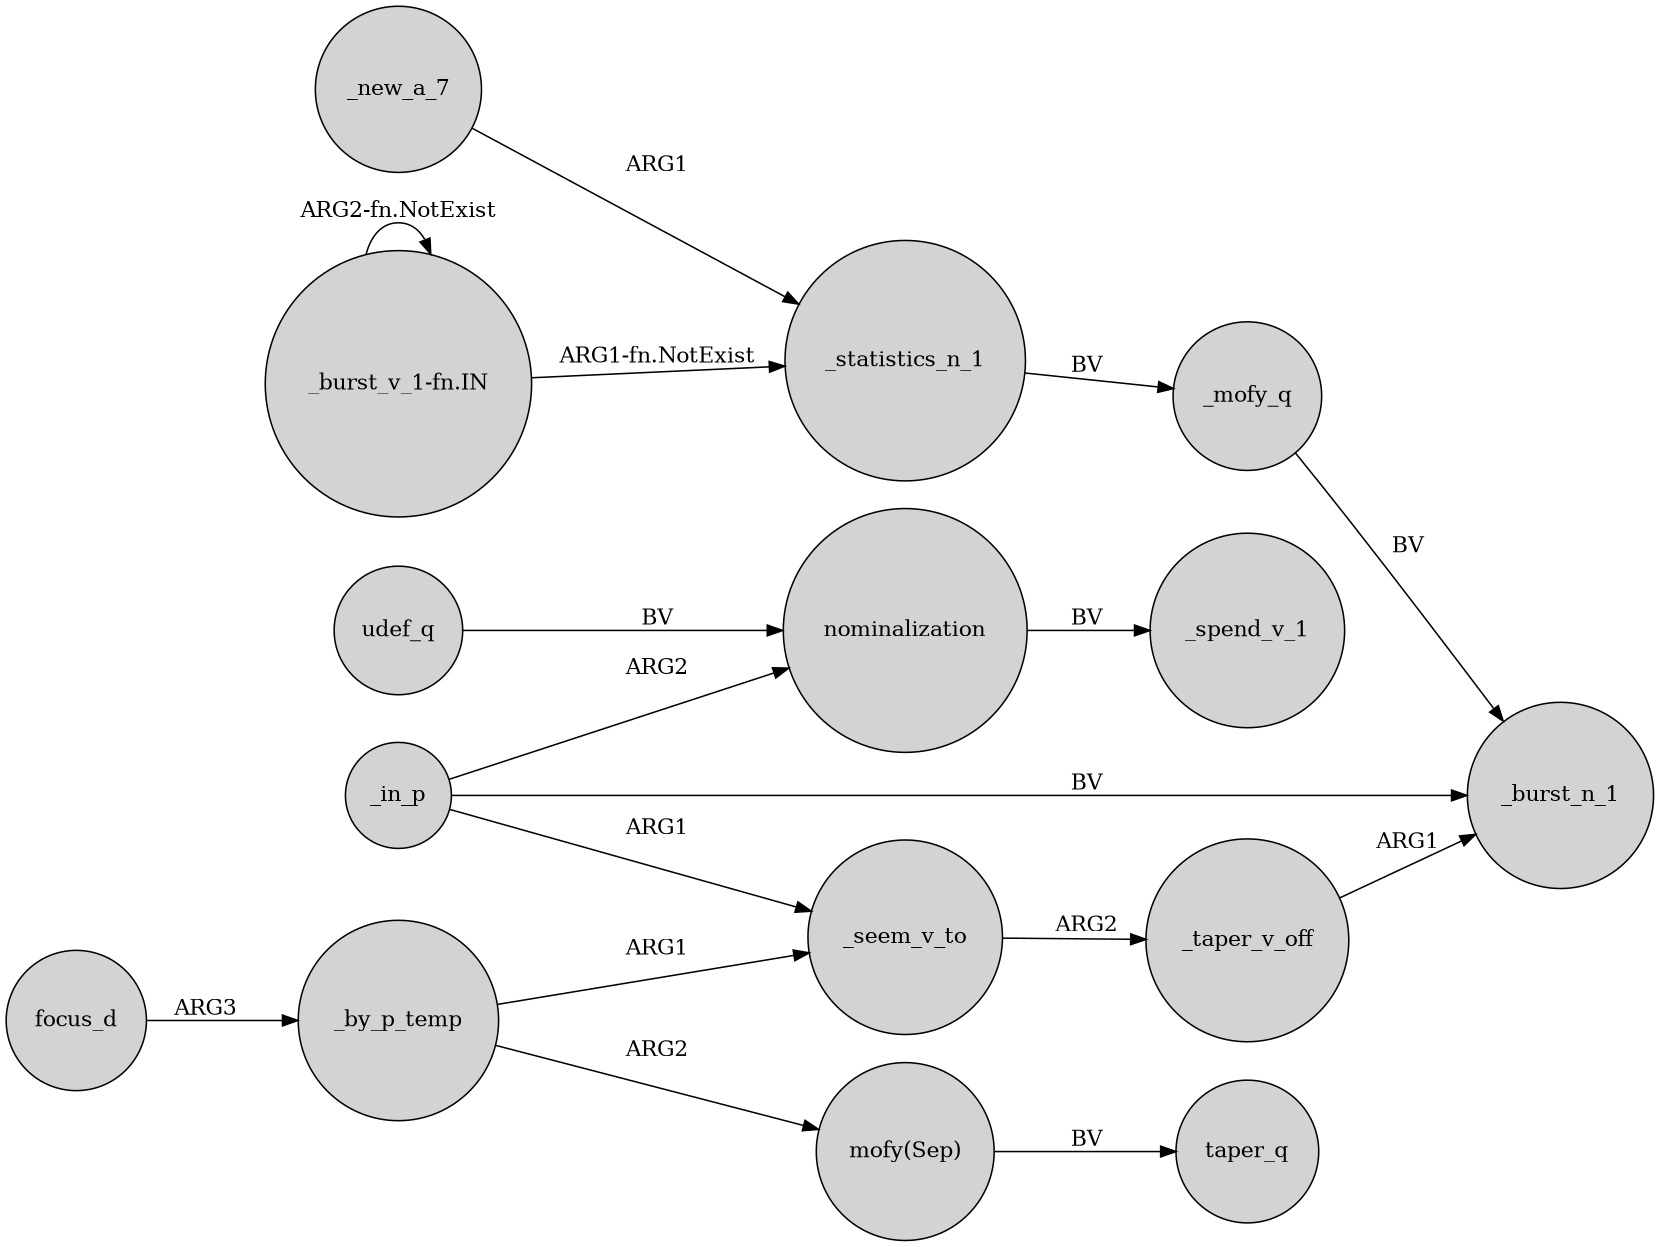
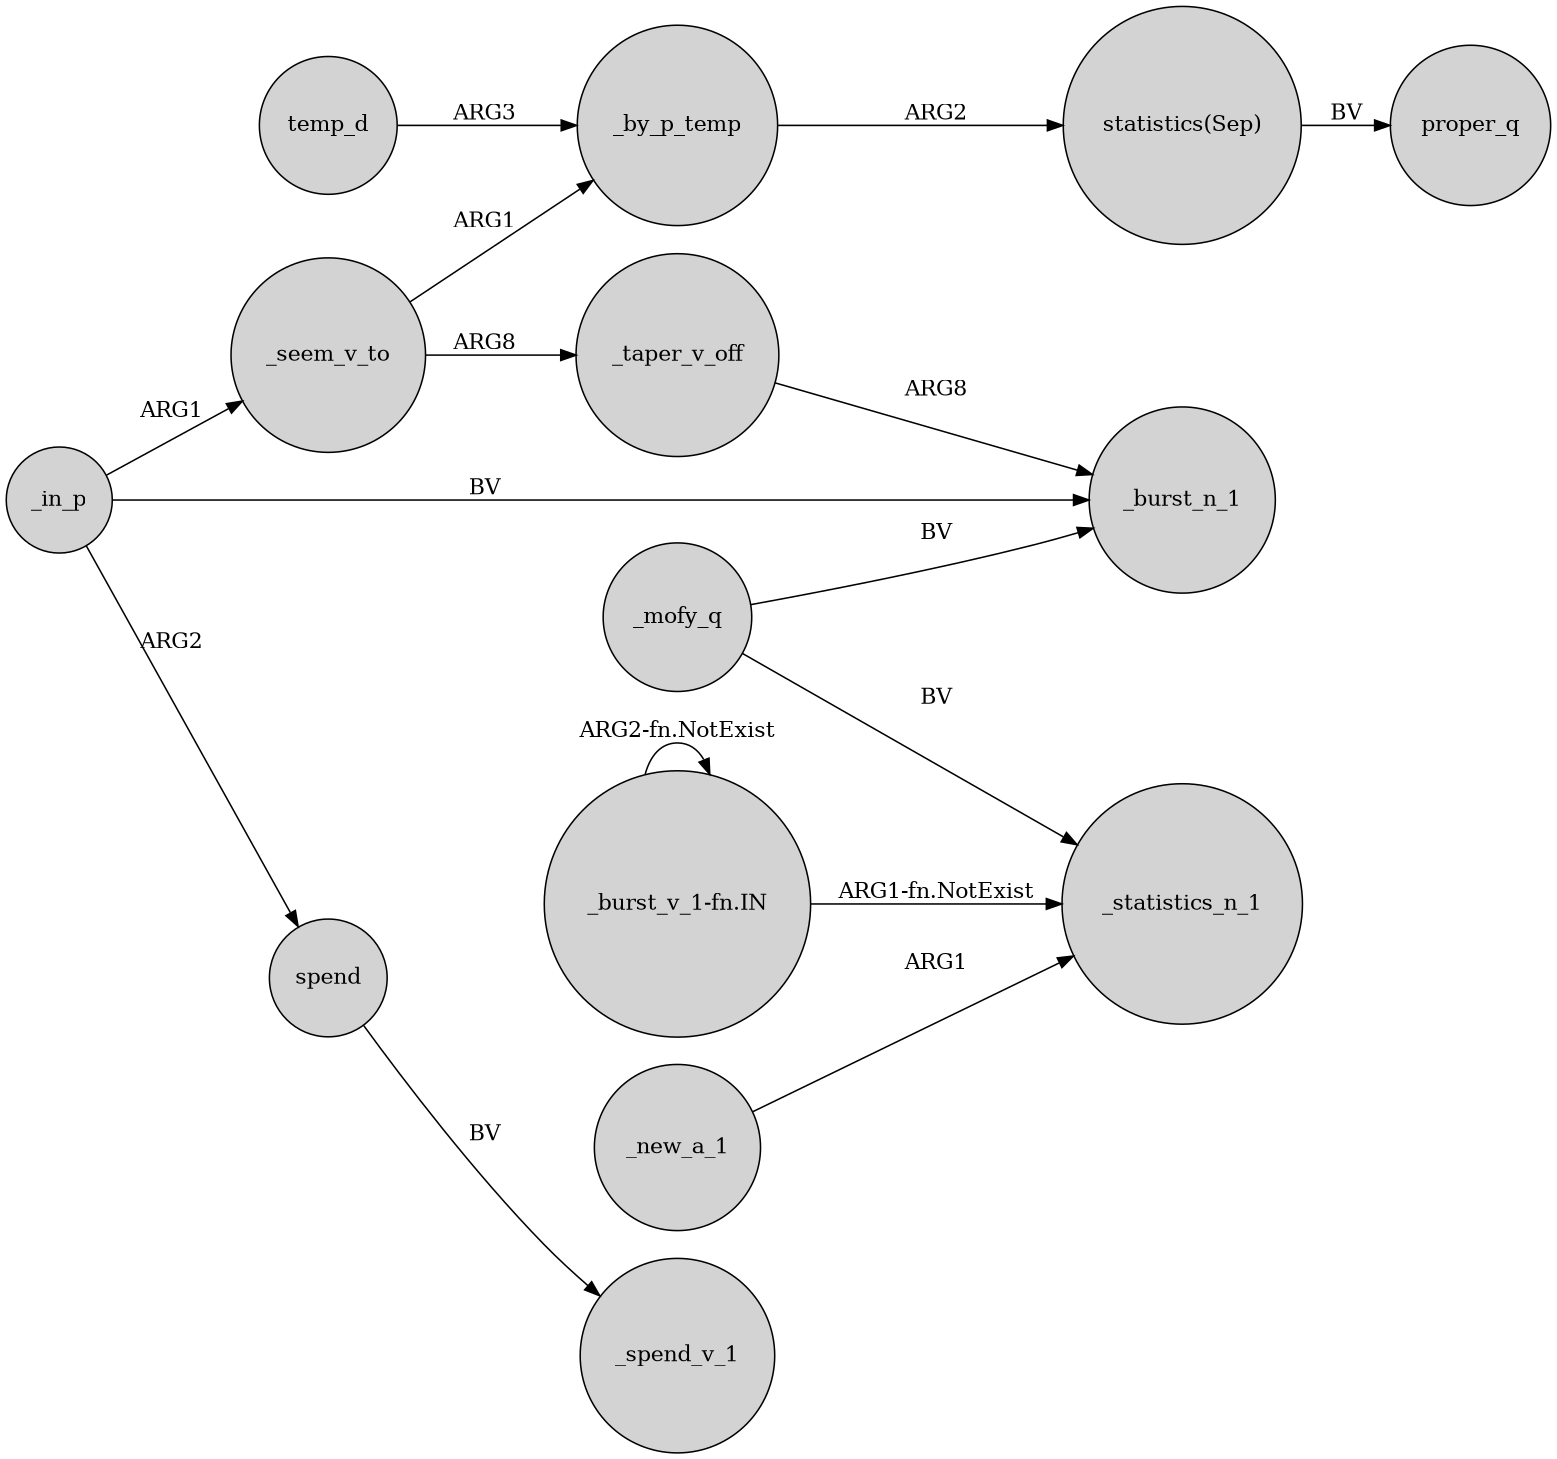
(398, 89) -> (677, 1148)
(1091, 380) -> (903, 745)
(398, 630) -> none
(905, 630) -> (328, 978)
(1408, 842) -> (936, 390)
(1087, 926) -> (485, 344)
(646, 980) -> (495, 246)
(76, 1021) -> (328, 125)
(905, 1152) -> (1182, 125)
(1247, 1152) -> (1471, 125)
